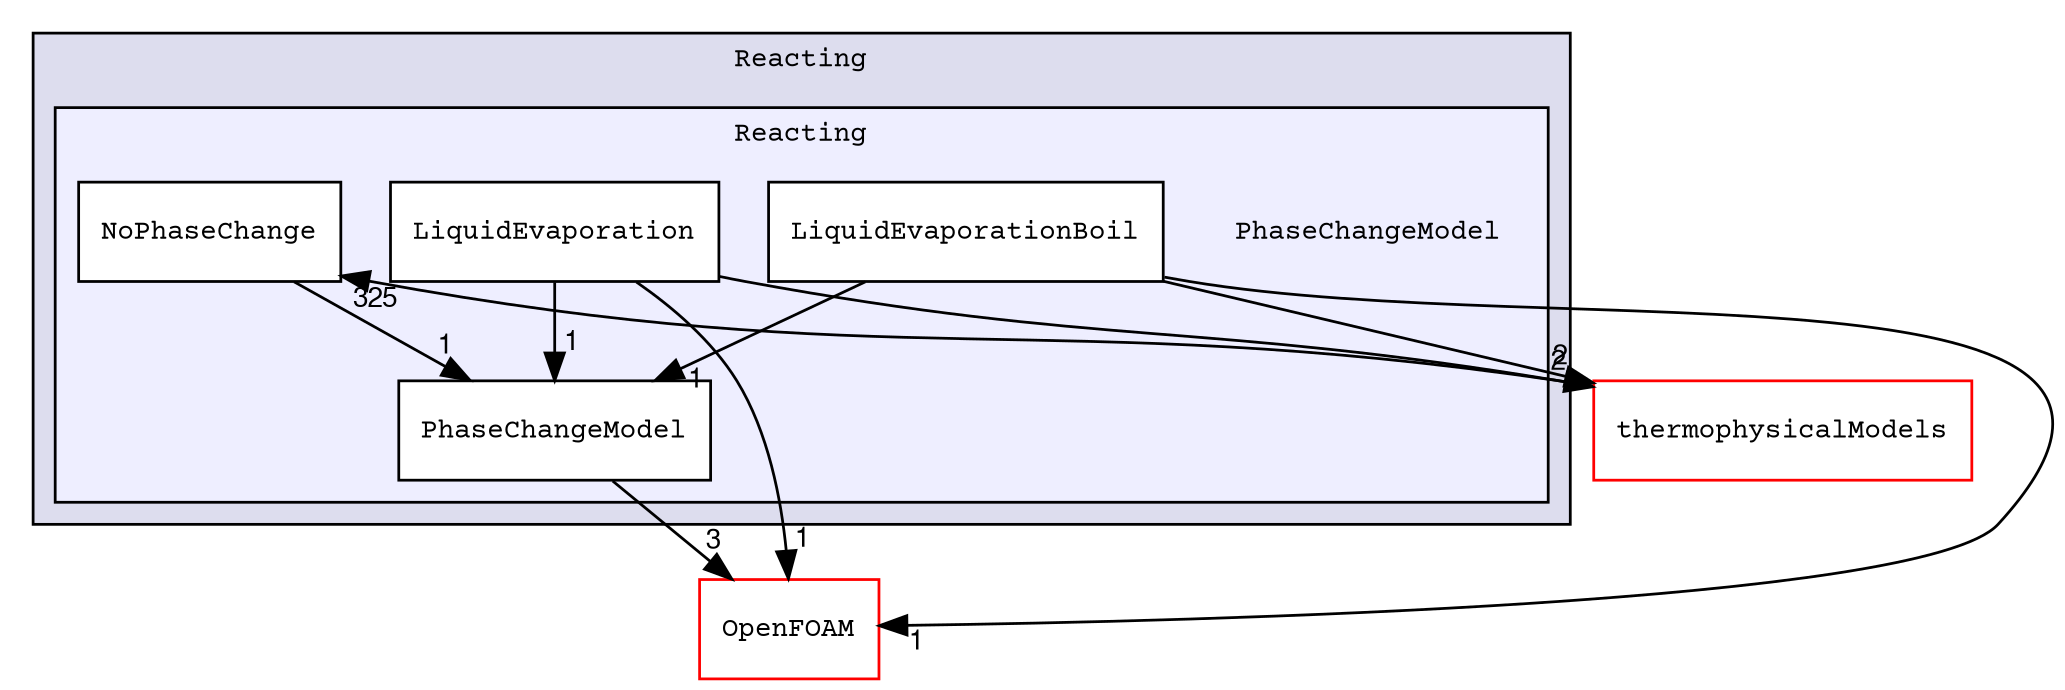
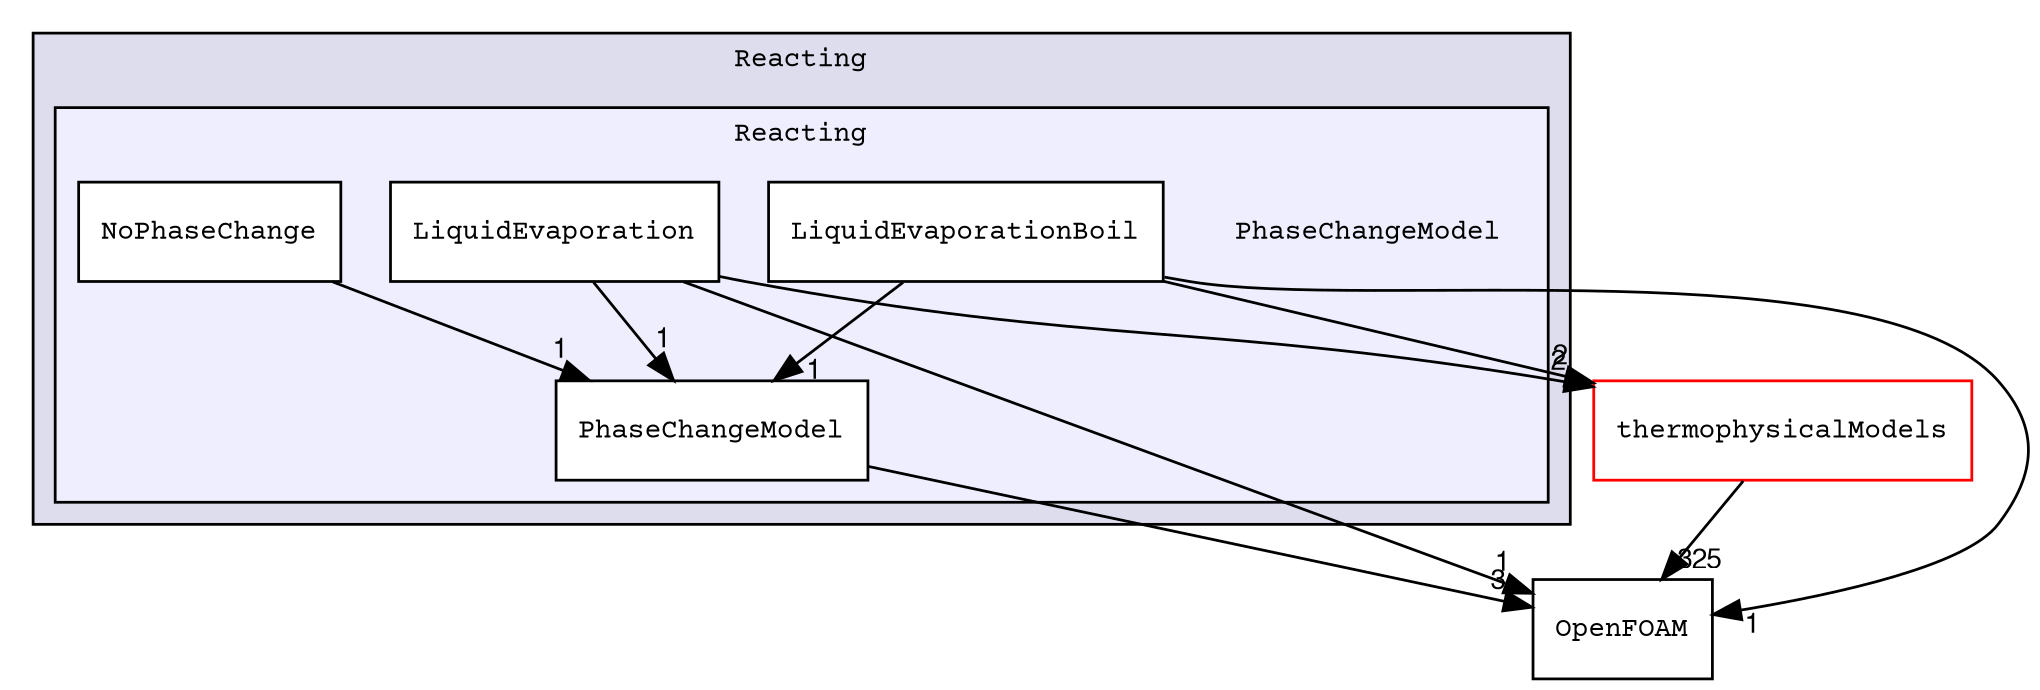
(980, 339) -> (1711, 519)
(789, 629) -> (1623, 629)
